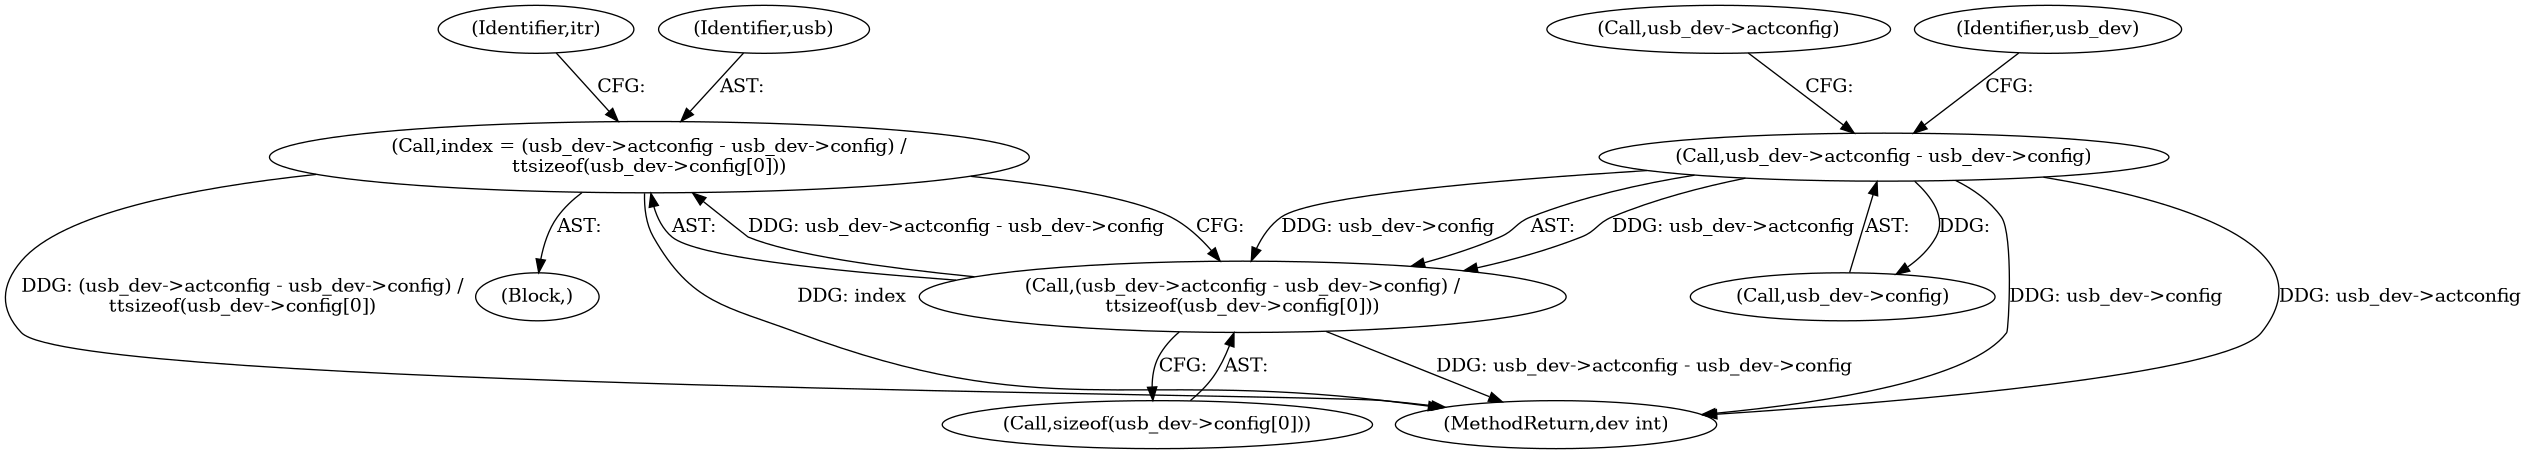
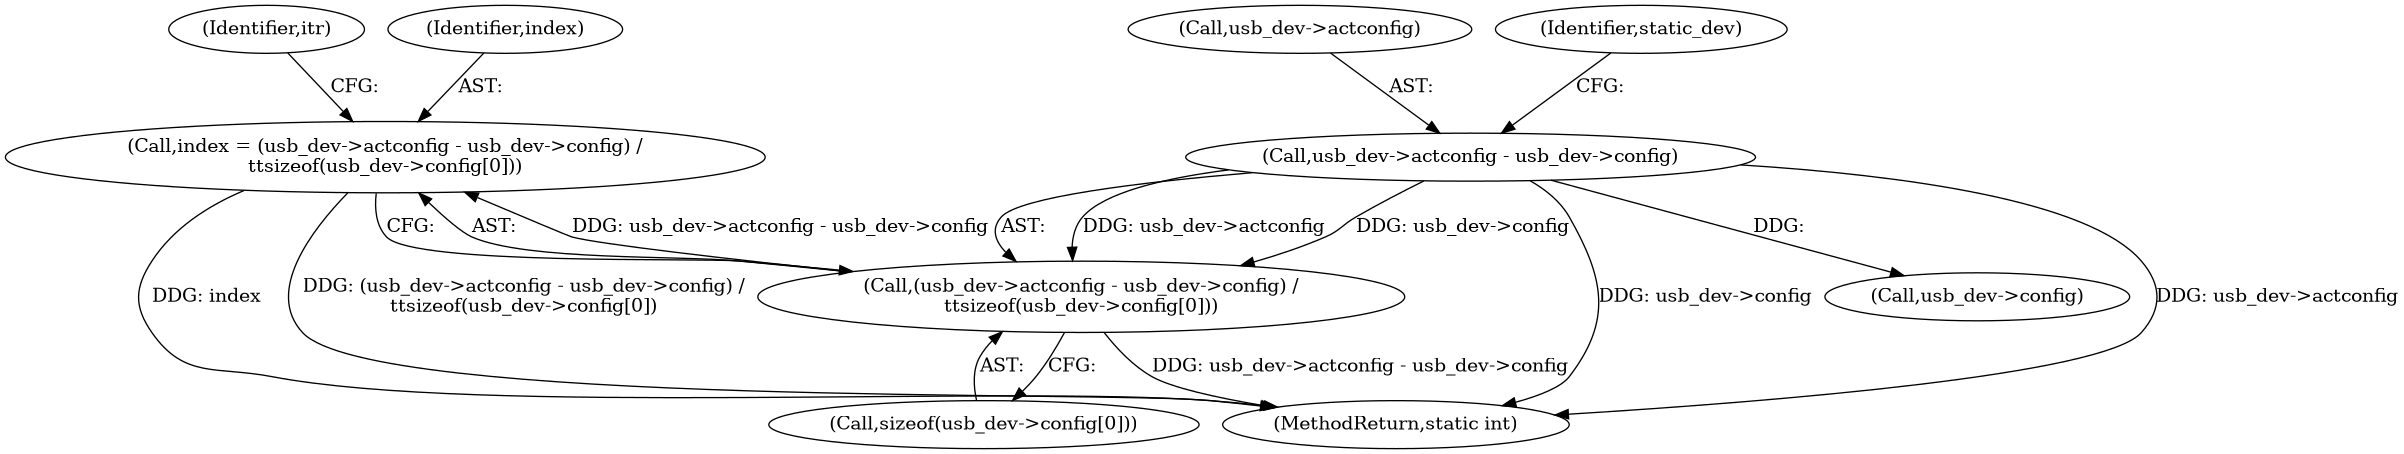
(764, 29) -> (505, 29)
(2048, 29) -> (1641, 29)
(1833, 87) -> (1415, 87)
(1861, 234) -> none
(537, 297) -> none
(1556, 425) -> (1396, 425)
